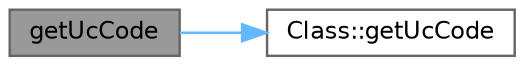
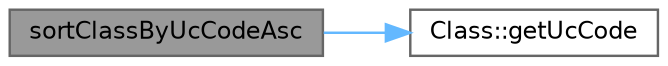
(95, 33) -> (166, 33)
